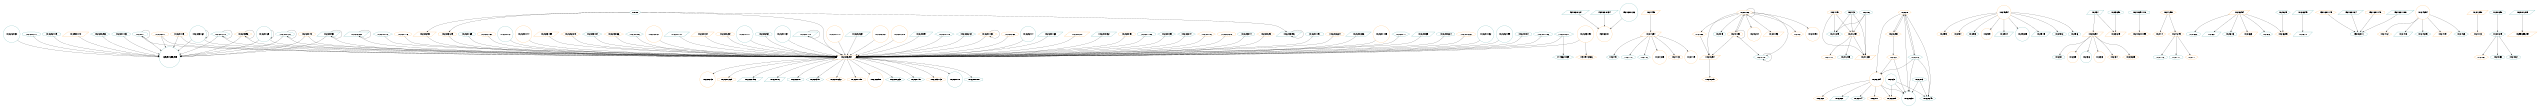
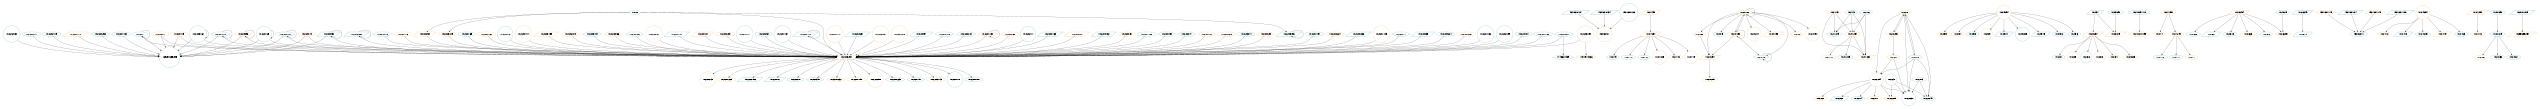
(76, 34) -> (76, 34)
